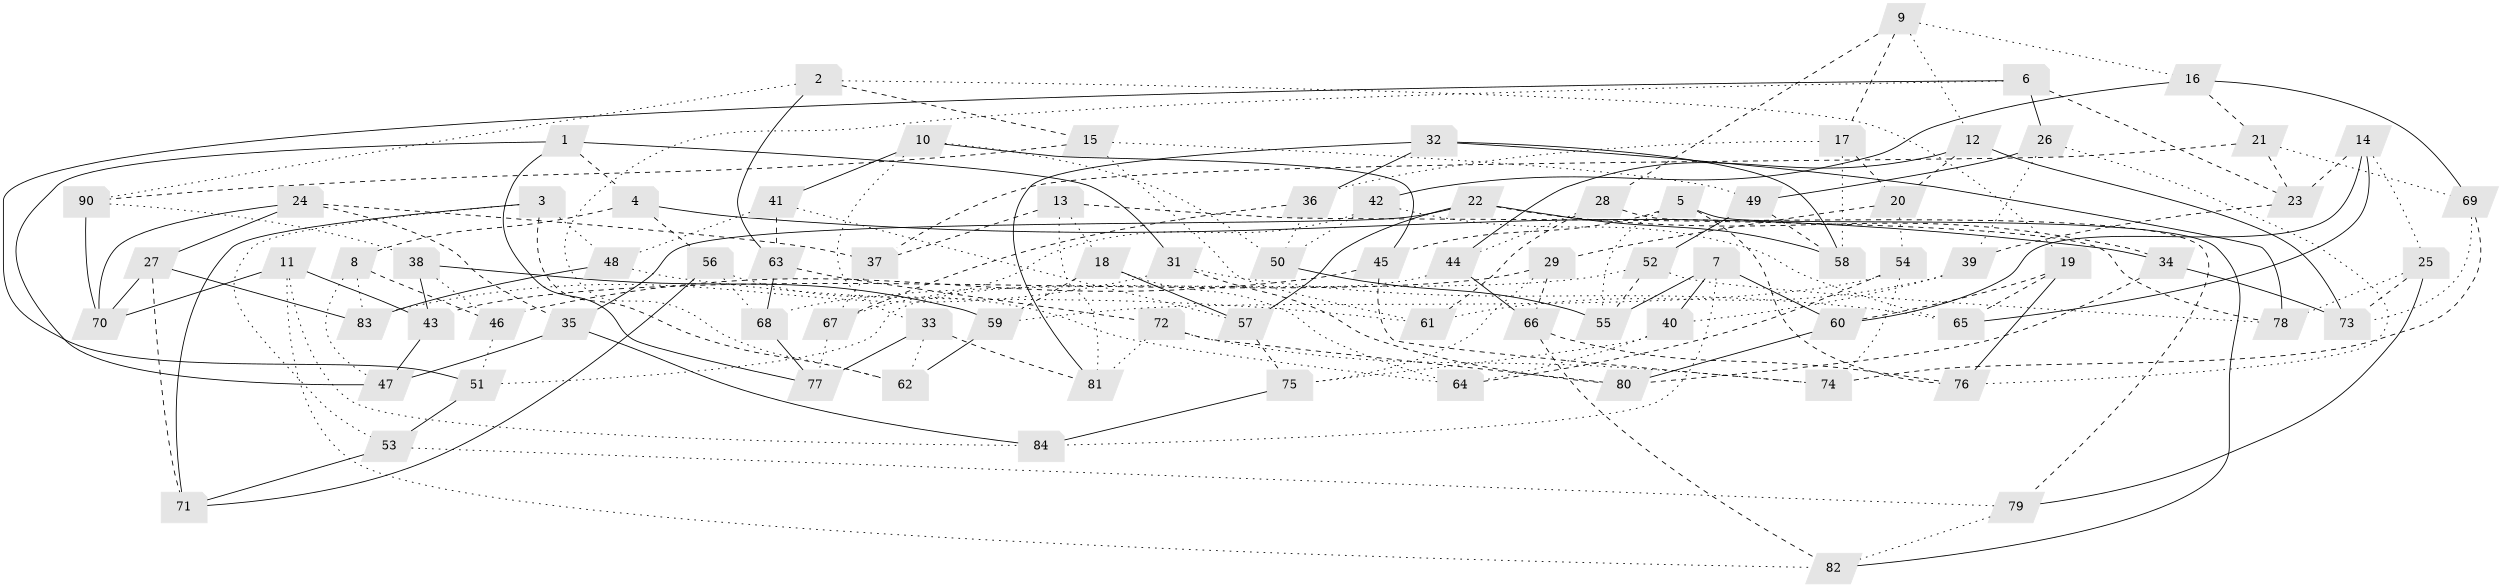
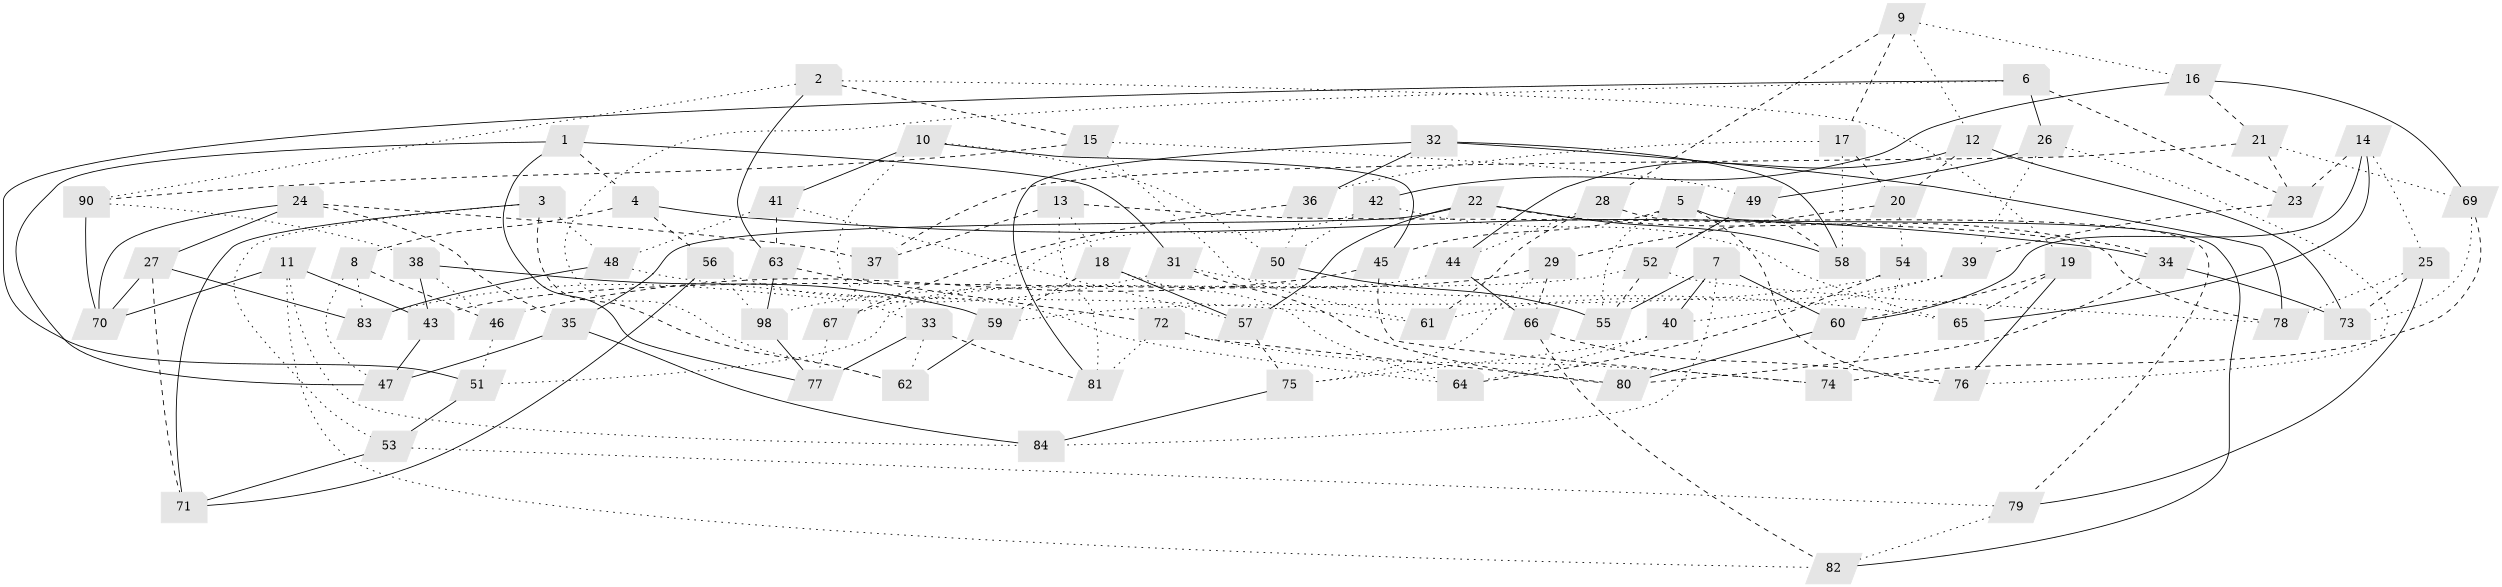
(765, 324) -> (765, 324)
